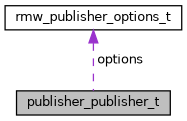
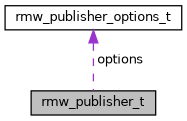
(93, 103) -> (93, 103)
